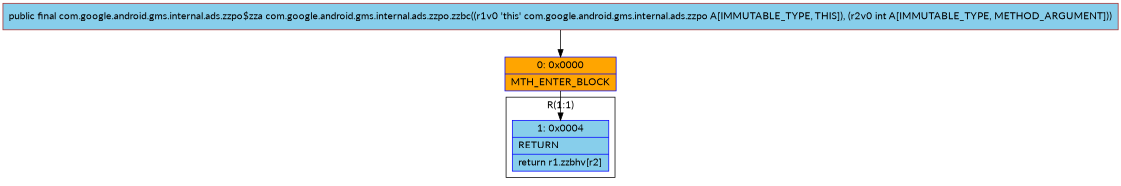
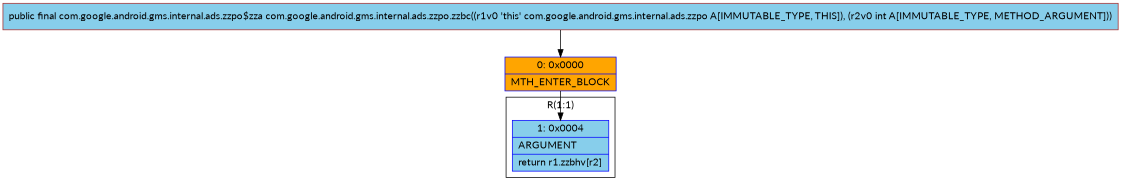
(539, 145) -> (548, 145)
